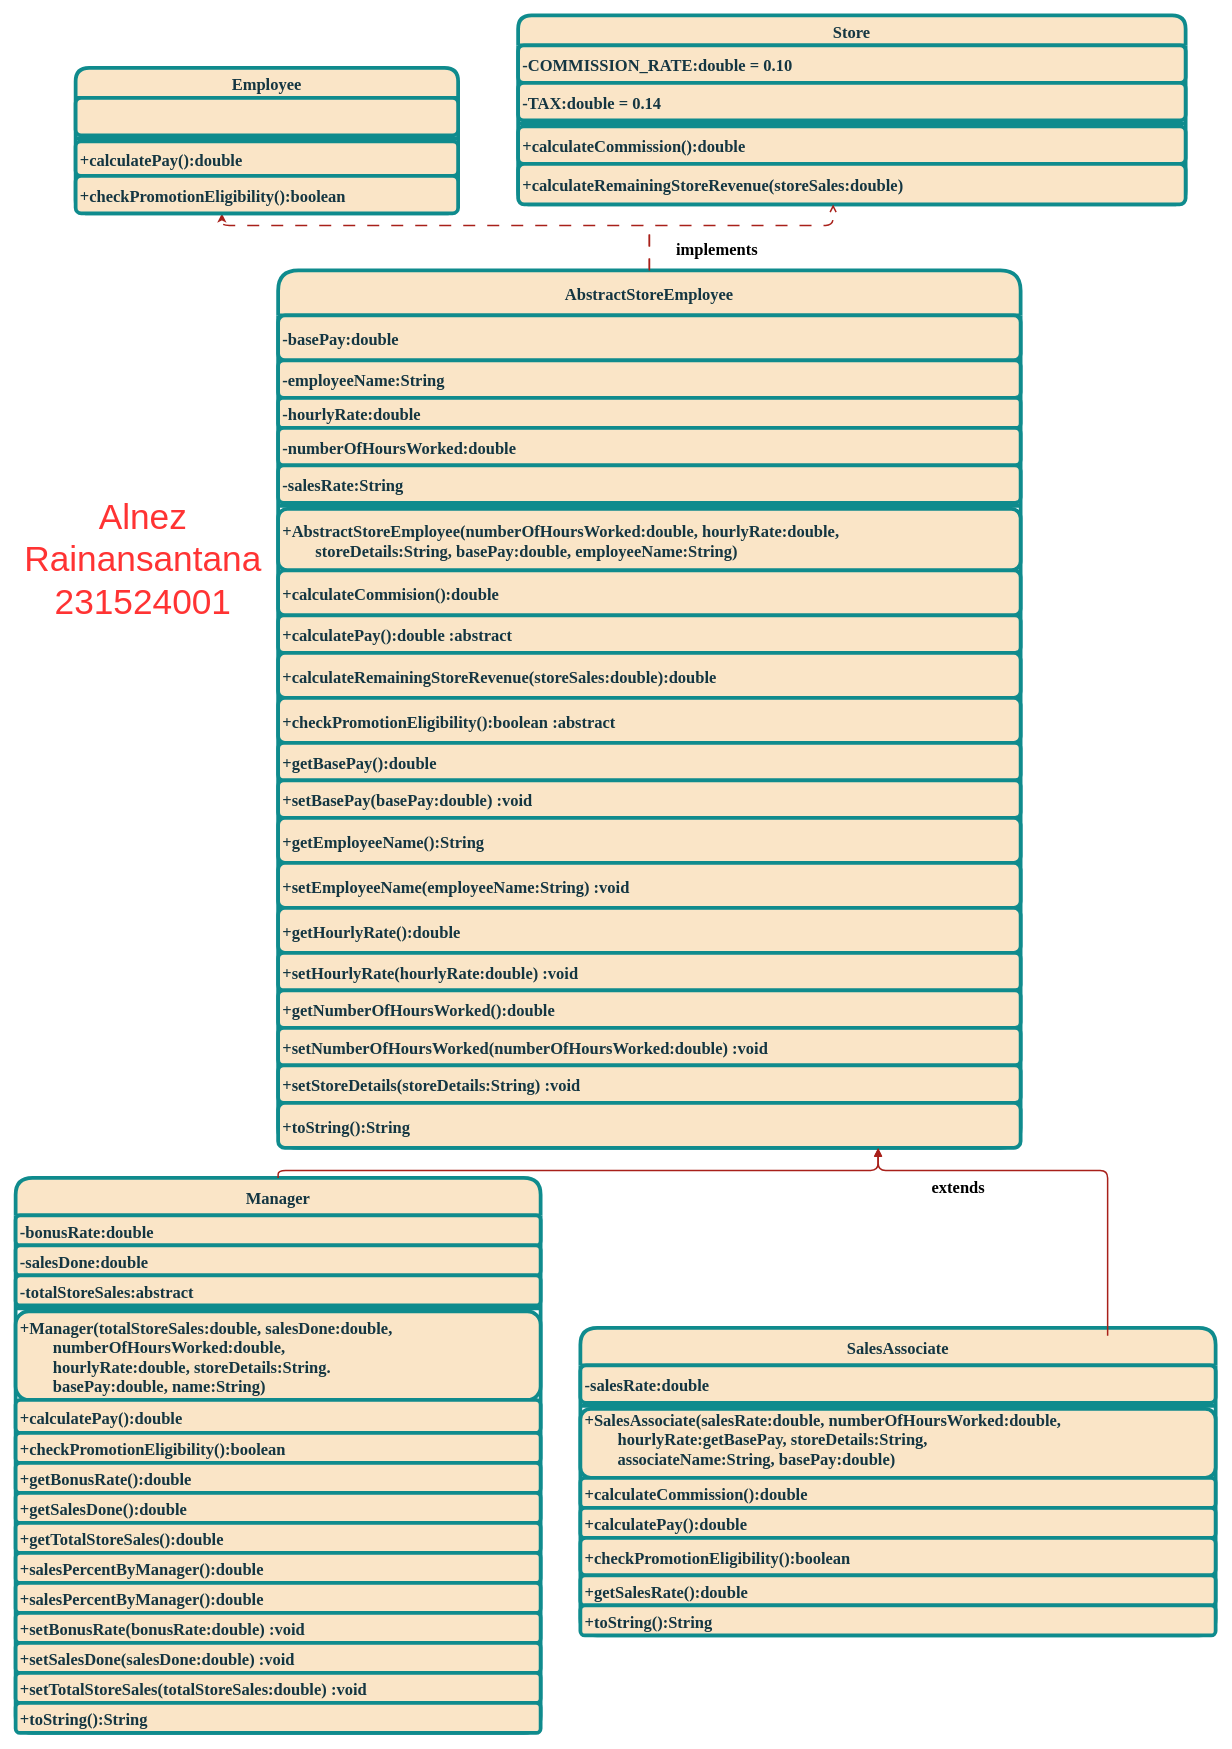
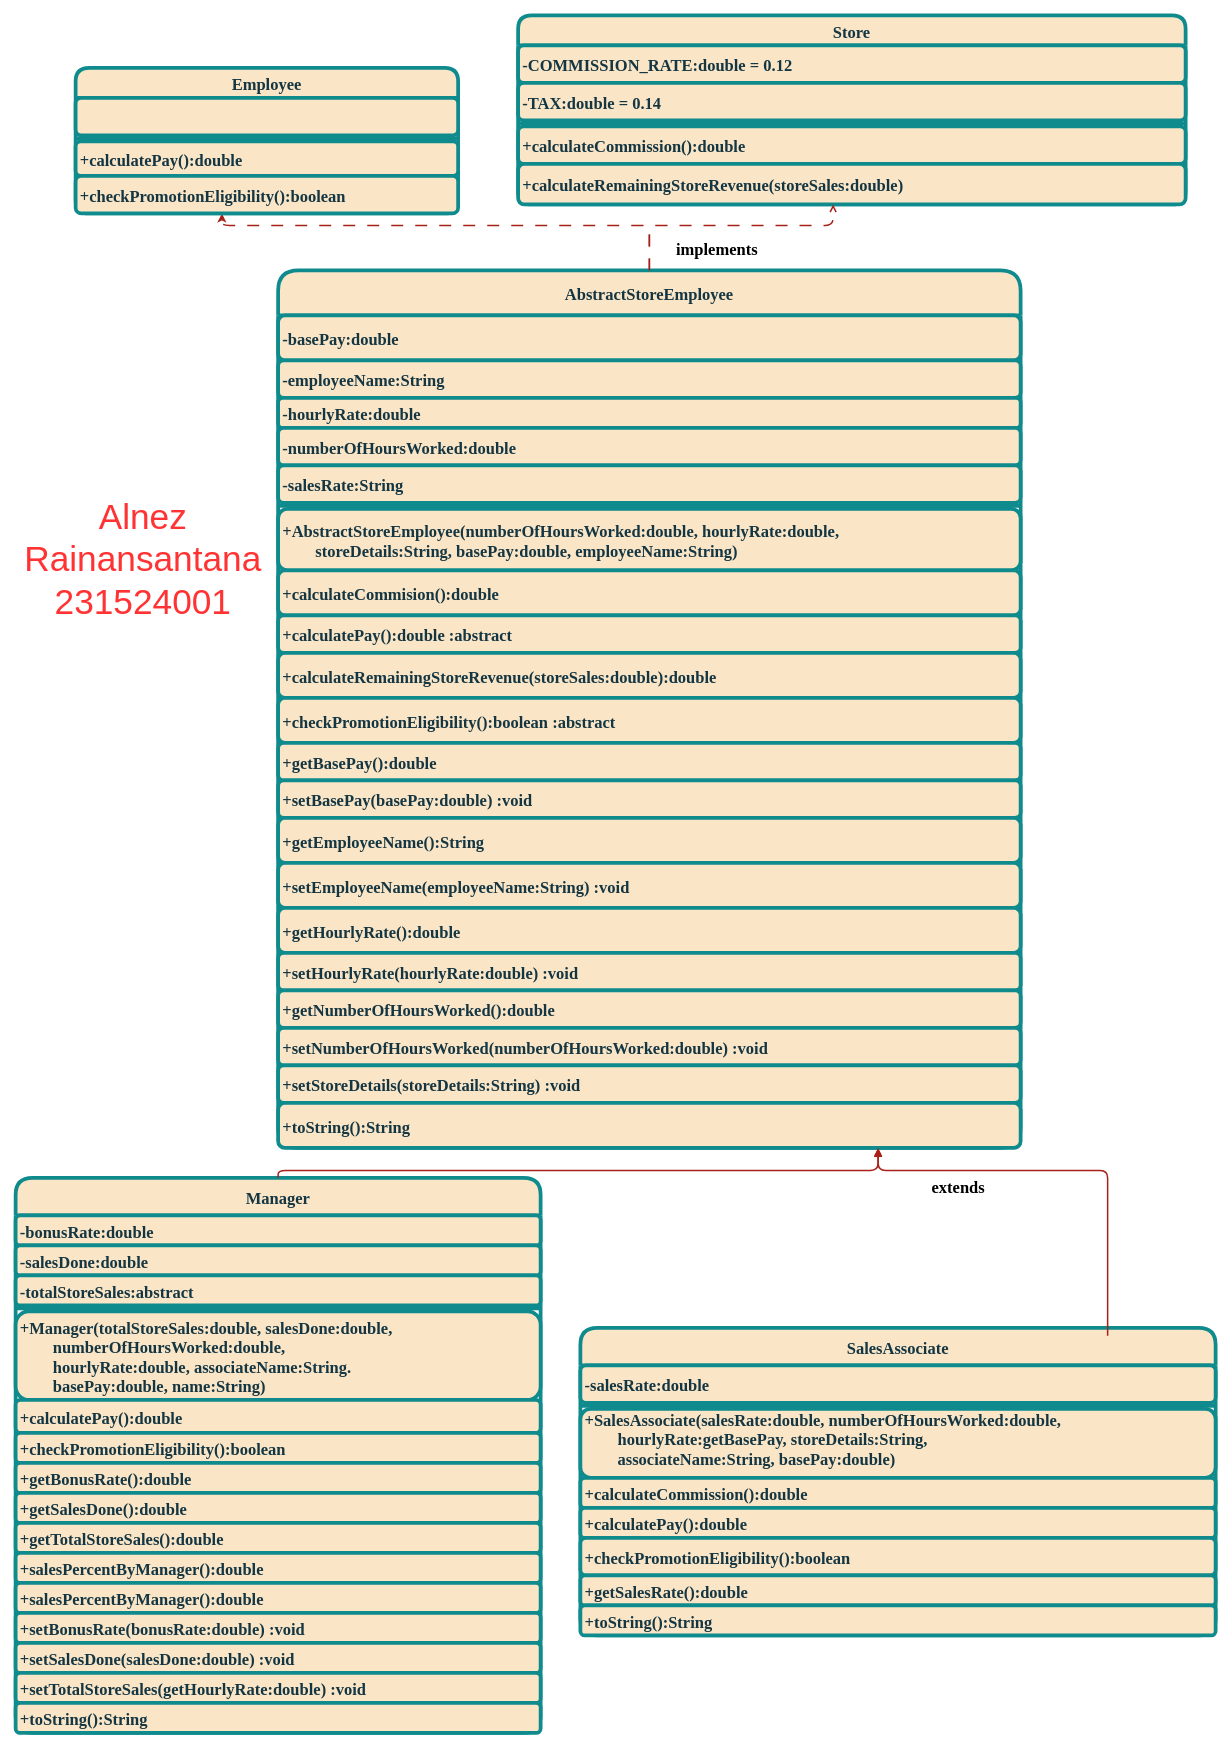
(650, 66) -> (650, 66)
(229, 1328) -> (229, 1328)
(227, 1690) -> (219, 1690)
